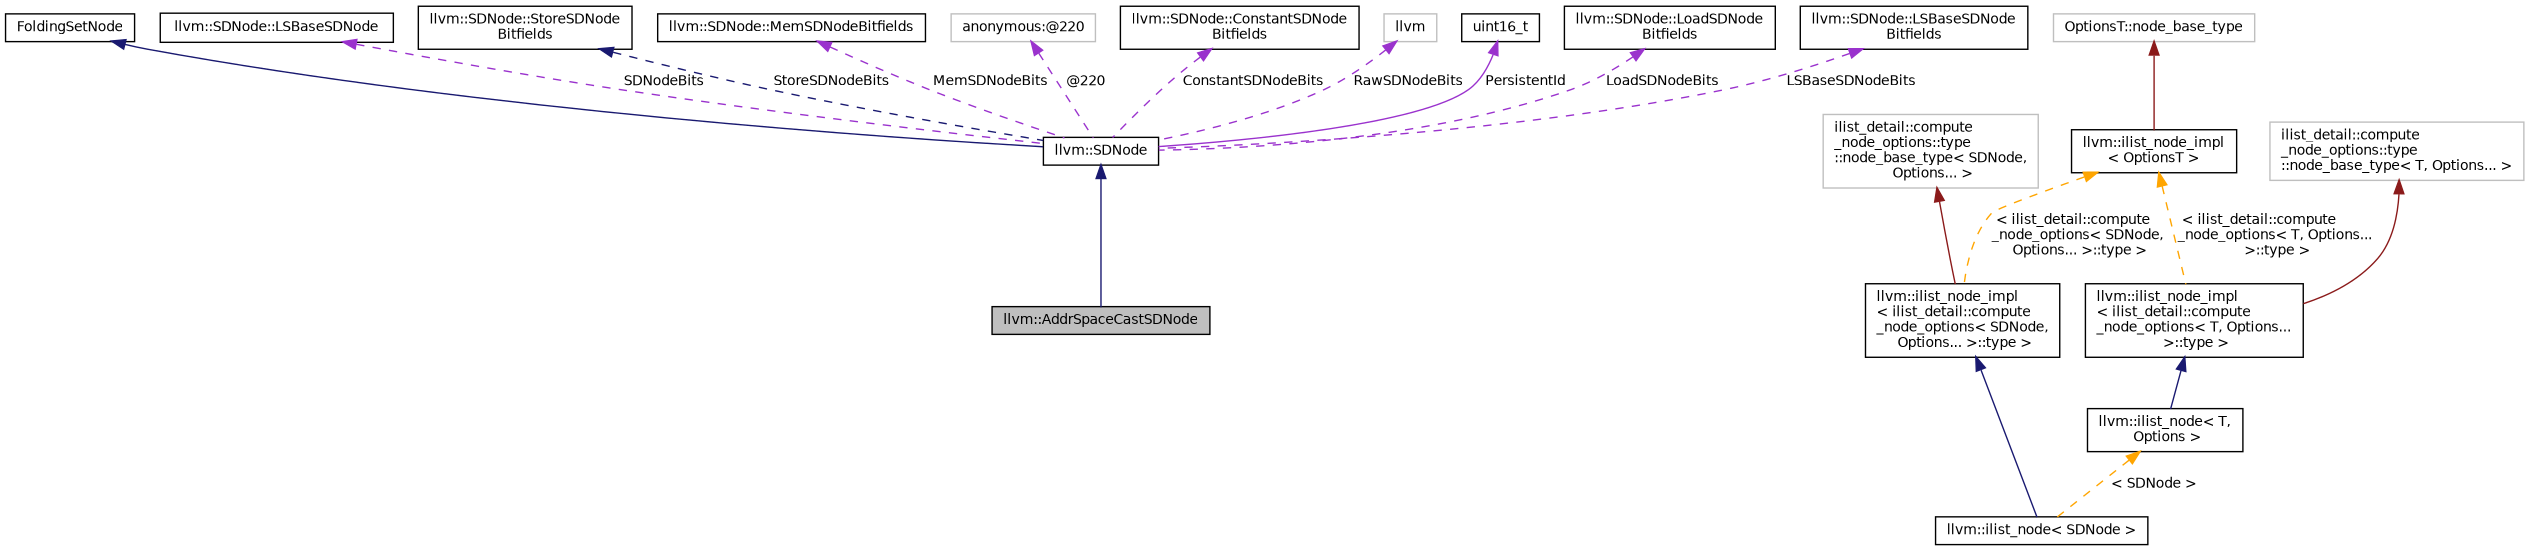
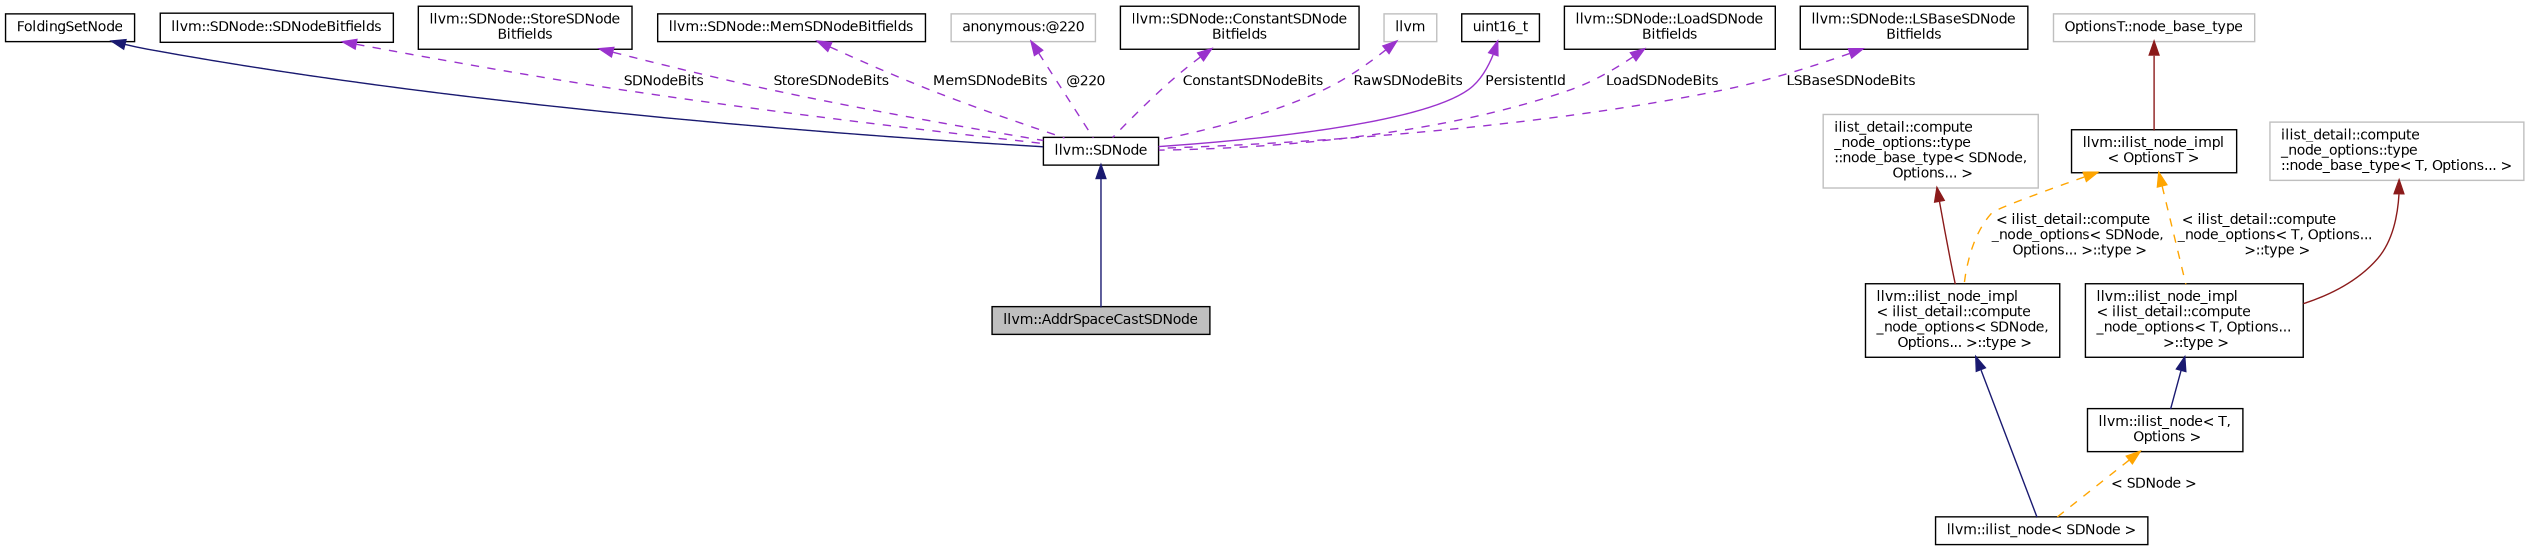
(277, 28) -> (277, 28)
(827, 101) -> (827, 101)
